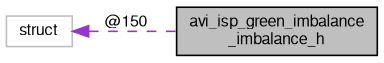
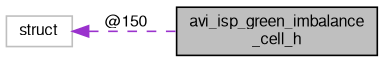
(277, 31) -> (277, 31)
